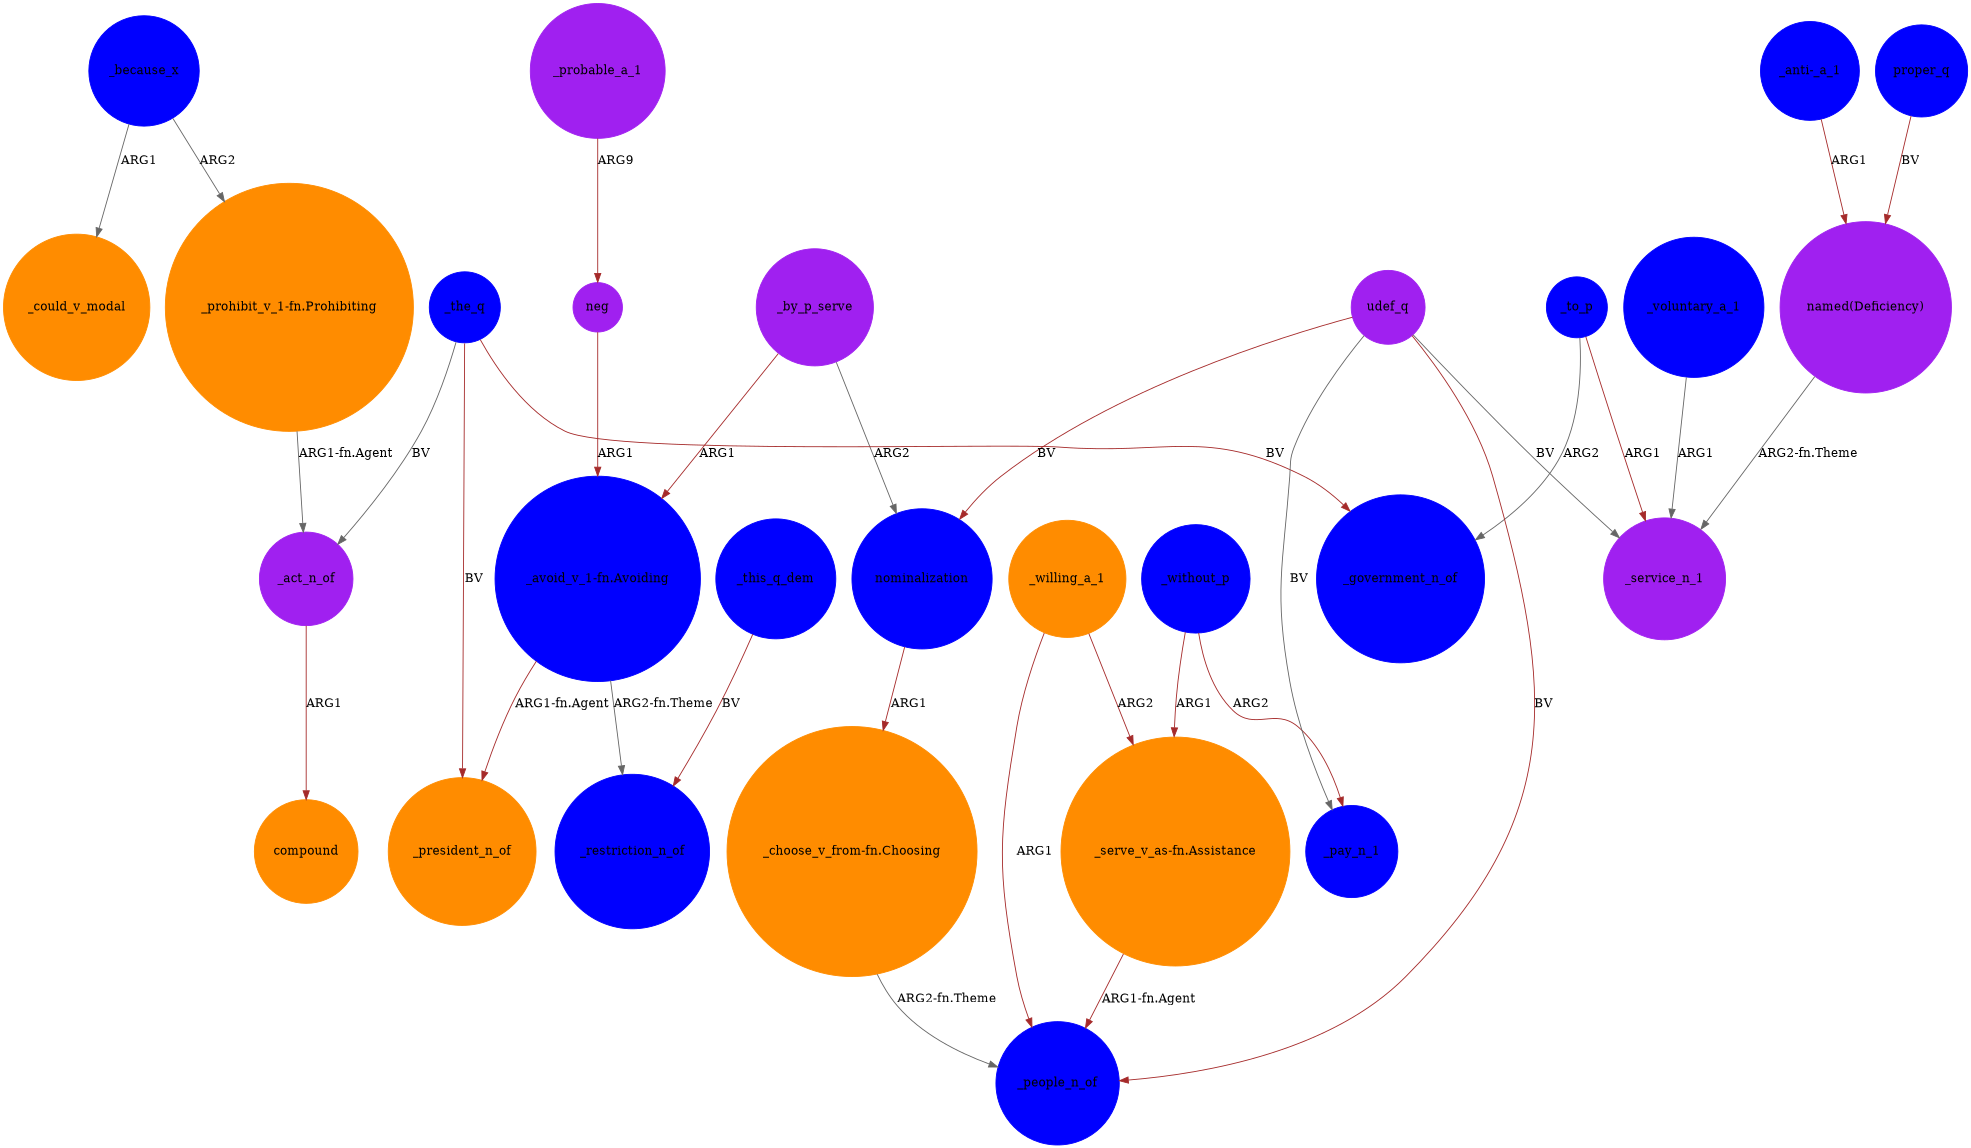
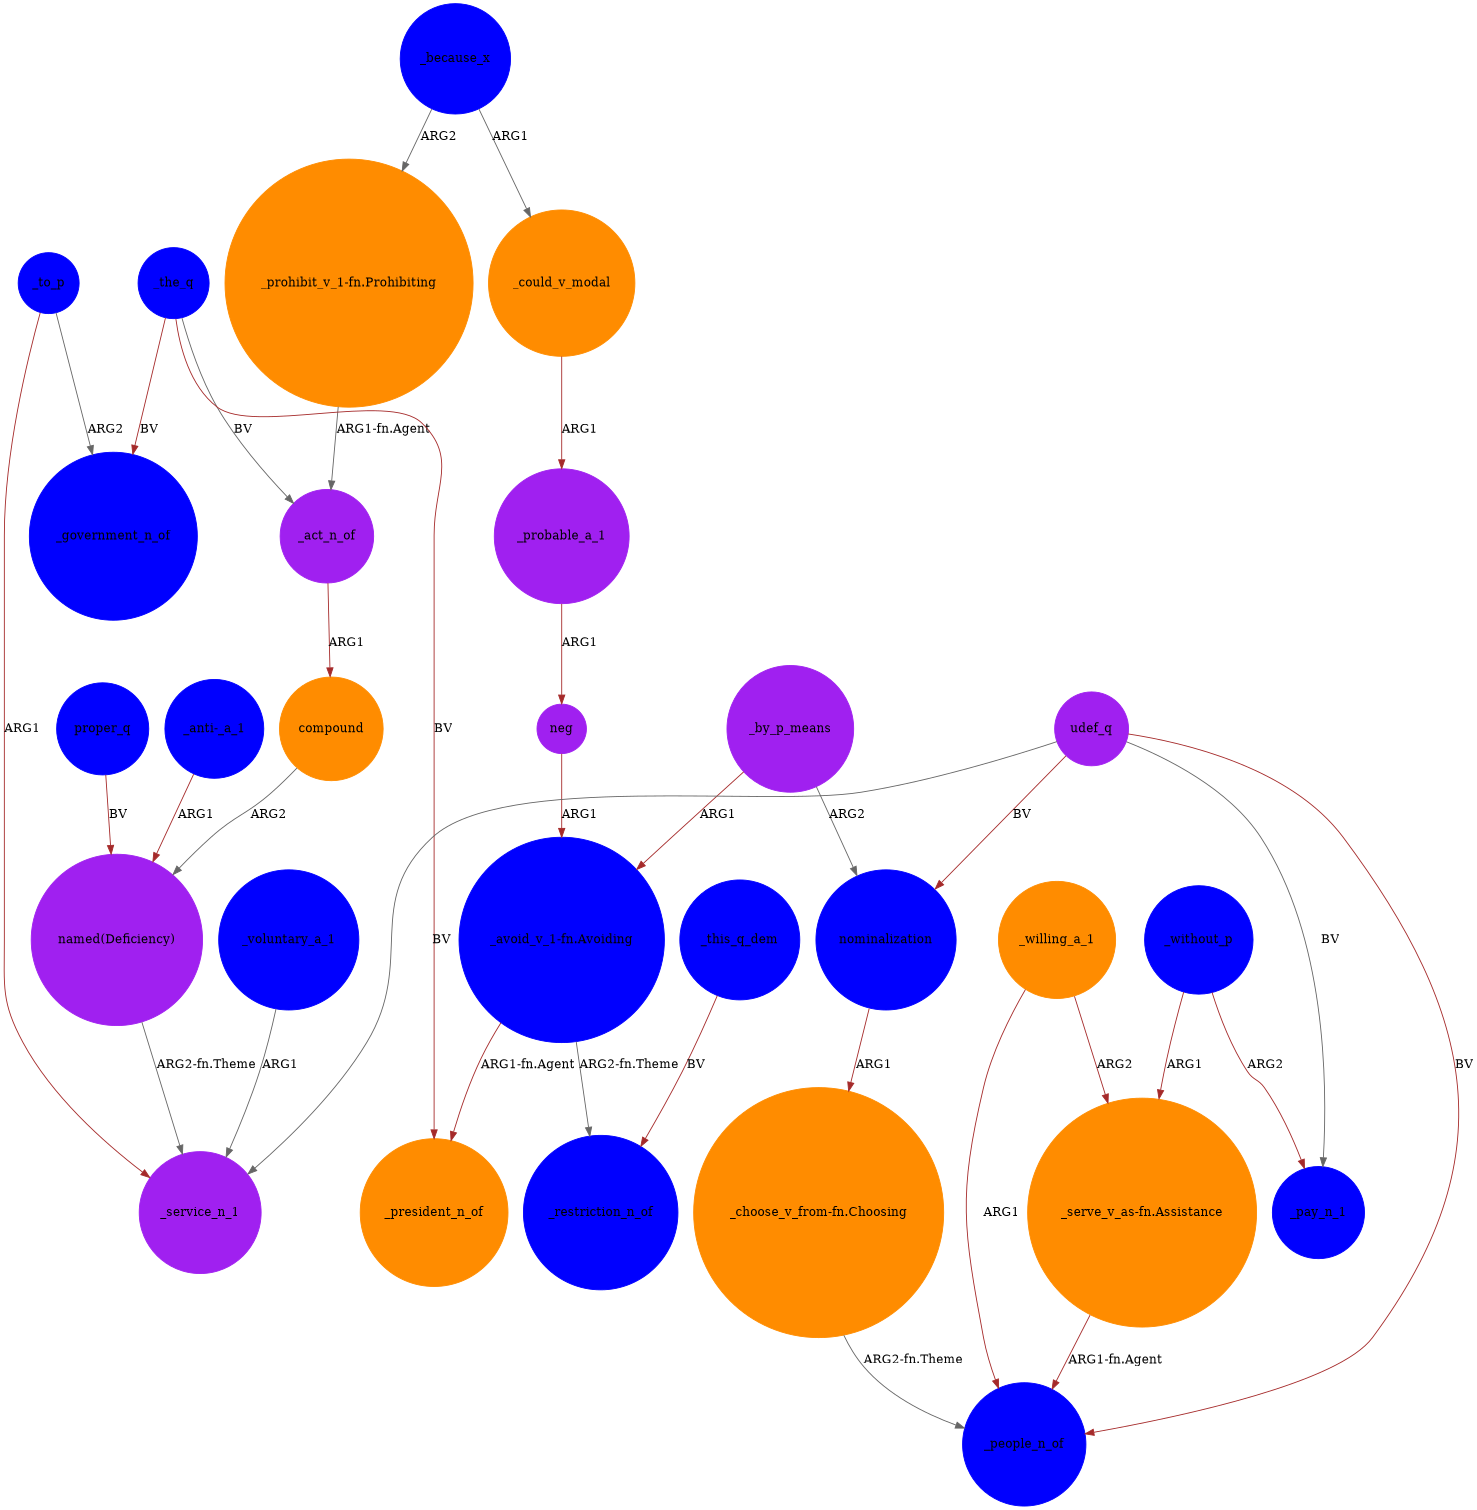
(616, 161) -> (580, 643)
(815, 307) -> (790, 729)
none -> (562, 408)
none -> (237, 817)
